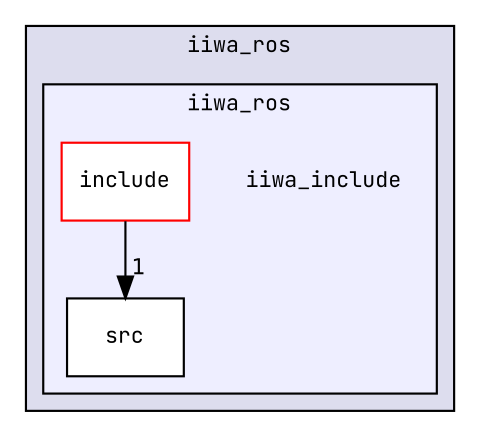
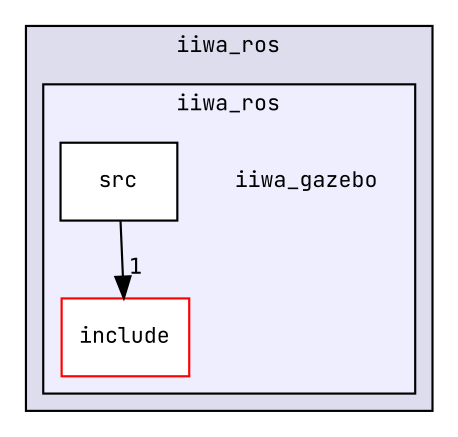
(324, 182) -> (307, 182)
(125, 249) -> (122, 249)
